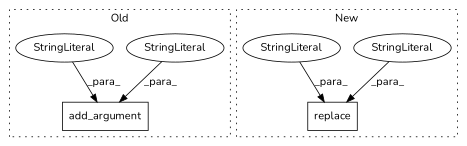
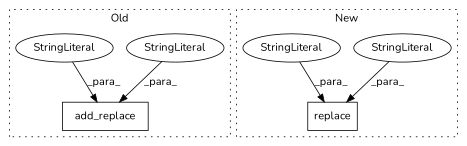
(105, 116) -> (105, 116)
